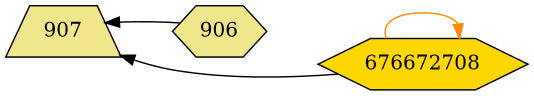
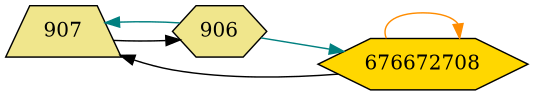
(150, 22) -> (150, 22)
none -> (140, 41)
none -> (295, 43)
